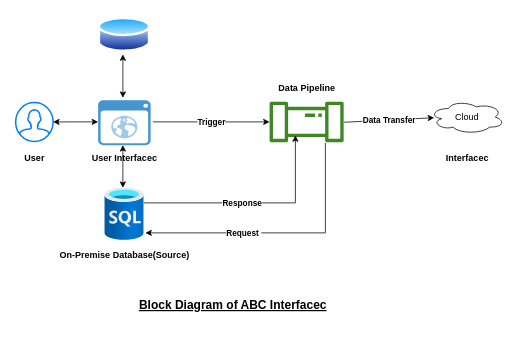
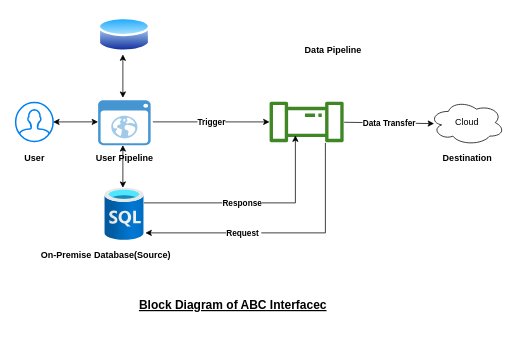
(306, 88) -> (333, 51)
(467, 117) -> (467, 123)
(467, 158) -> (467, 158)
(125, 159) -> (125, 159)
(124, 255) -> (105, 255)
